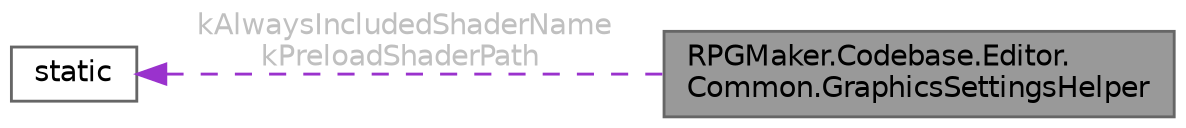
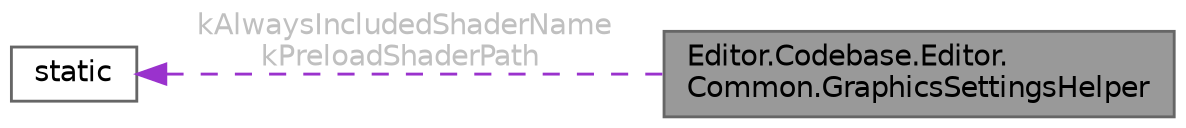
(919, 74) -> (919, 74)
